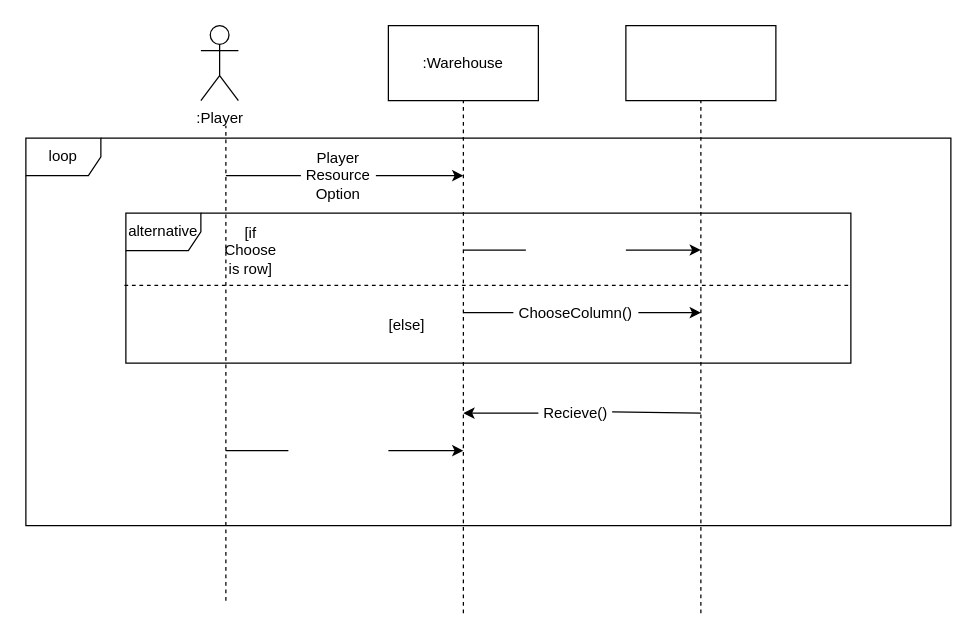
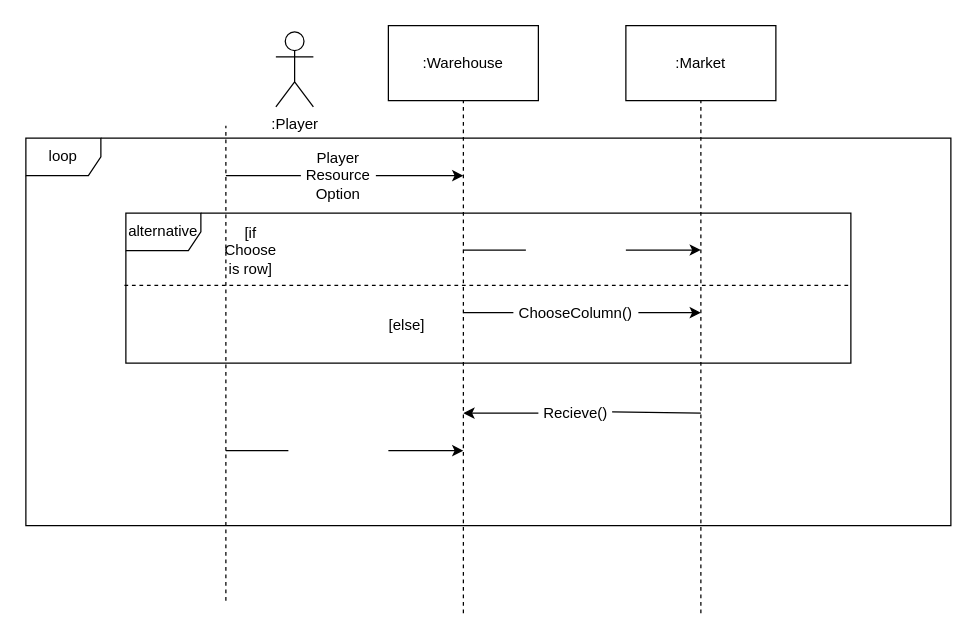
(219, 63) -> (294, 69)
none -> (701, 63)
